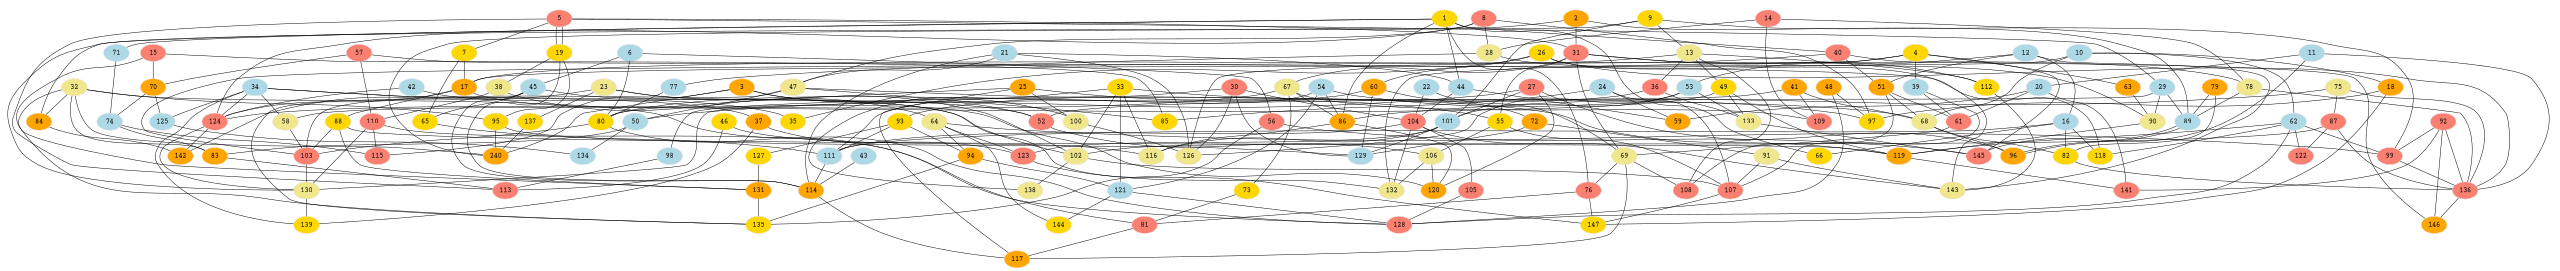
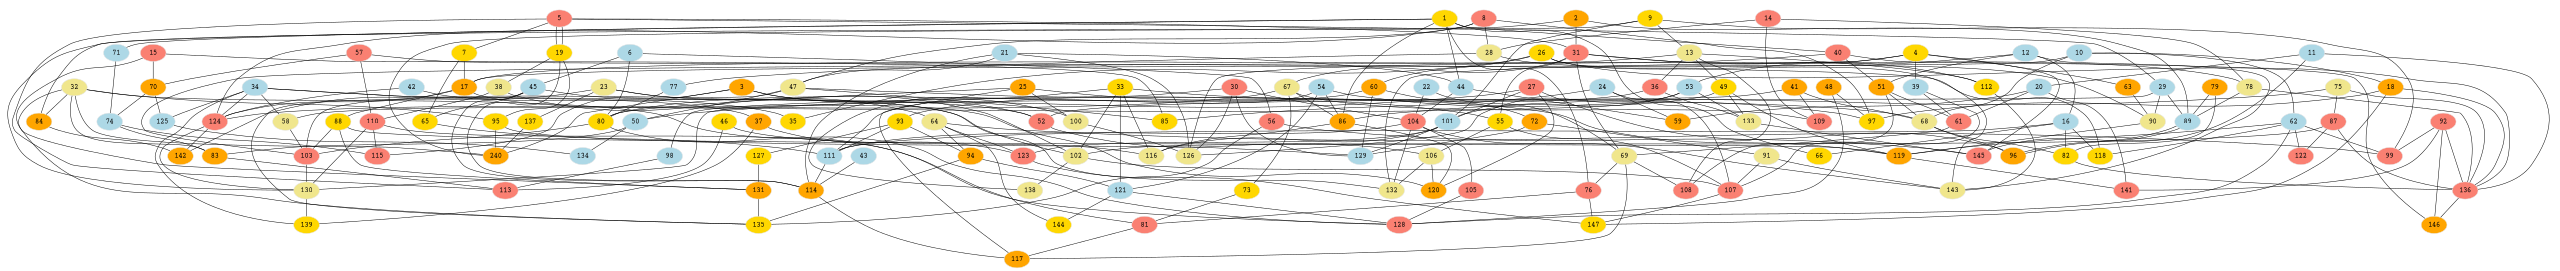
(2427, 173) -> (2491, 109)
